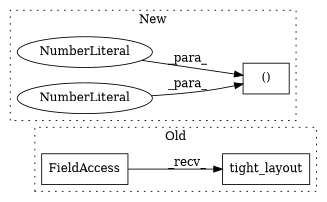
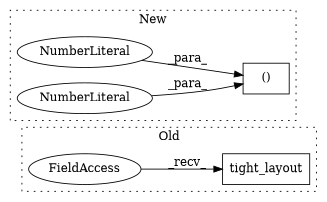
(85, 169) -> (85, 169)
